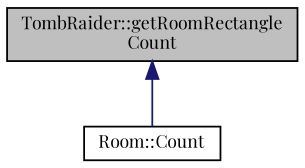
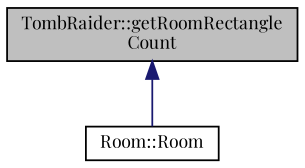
(152, 143) -> (152, 143)
